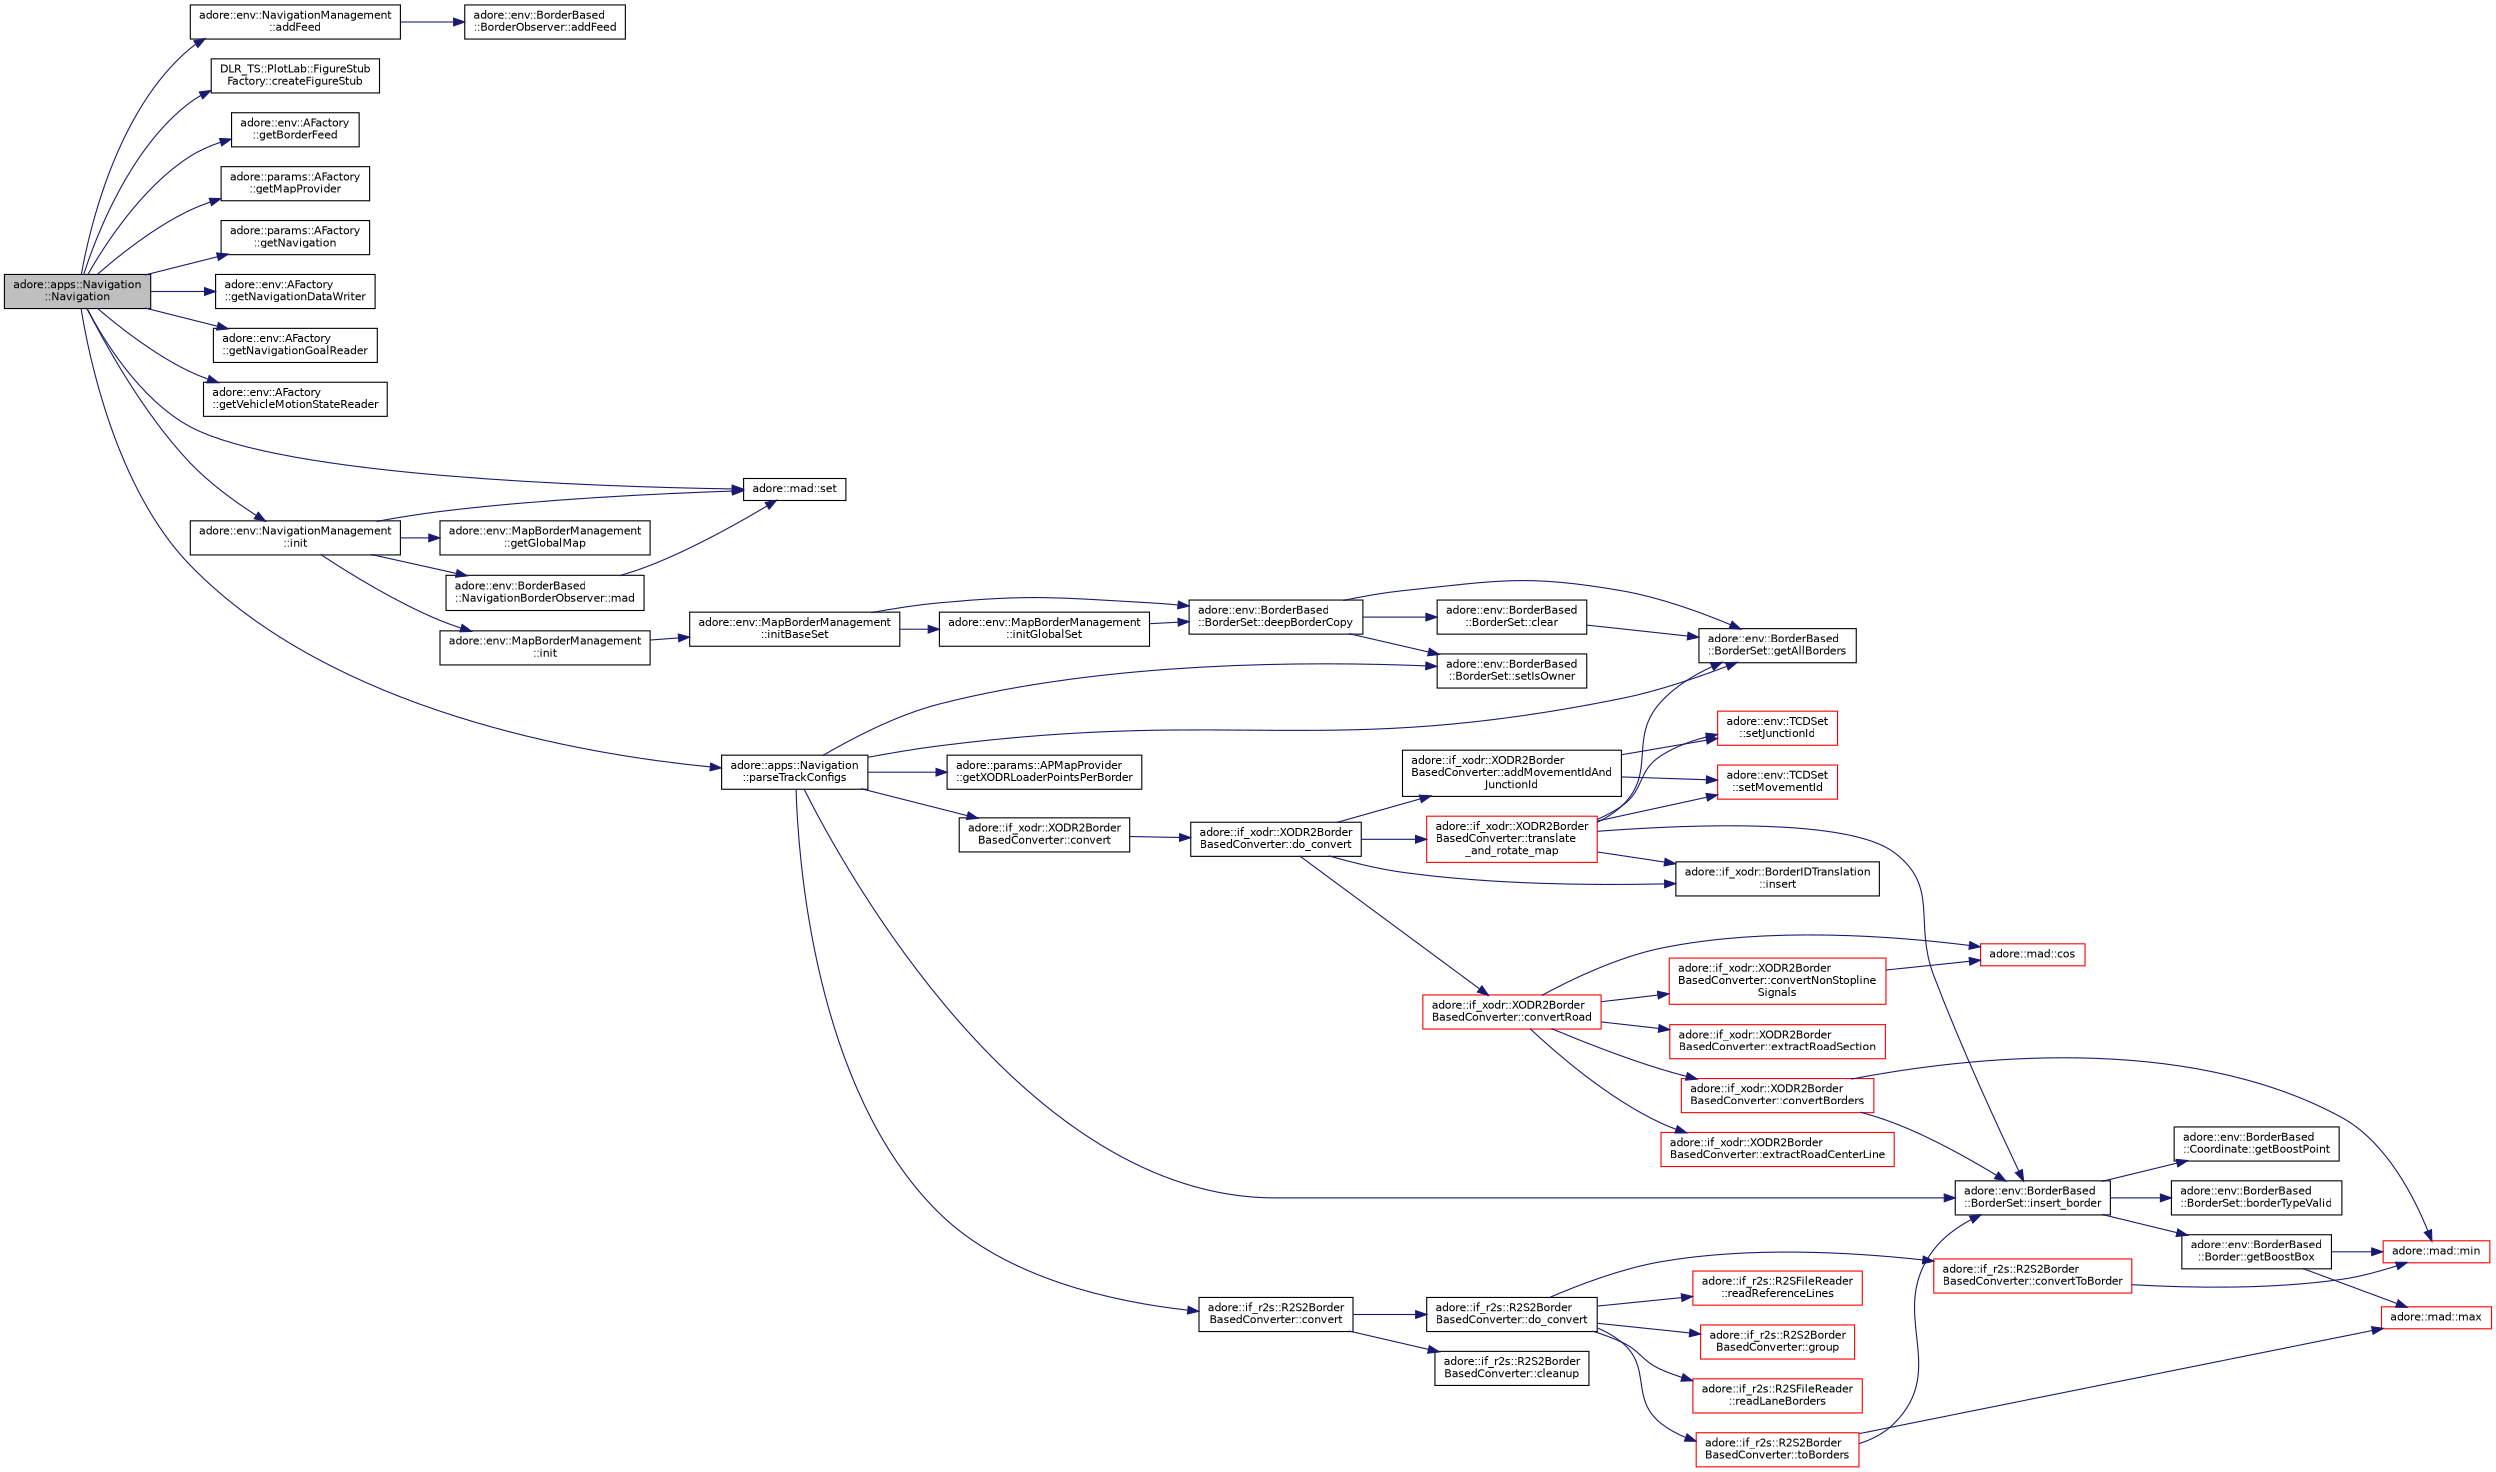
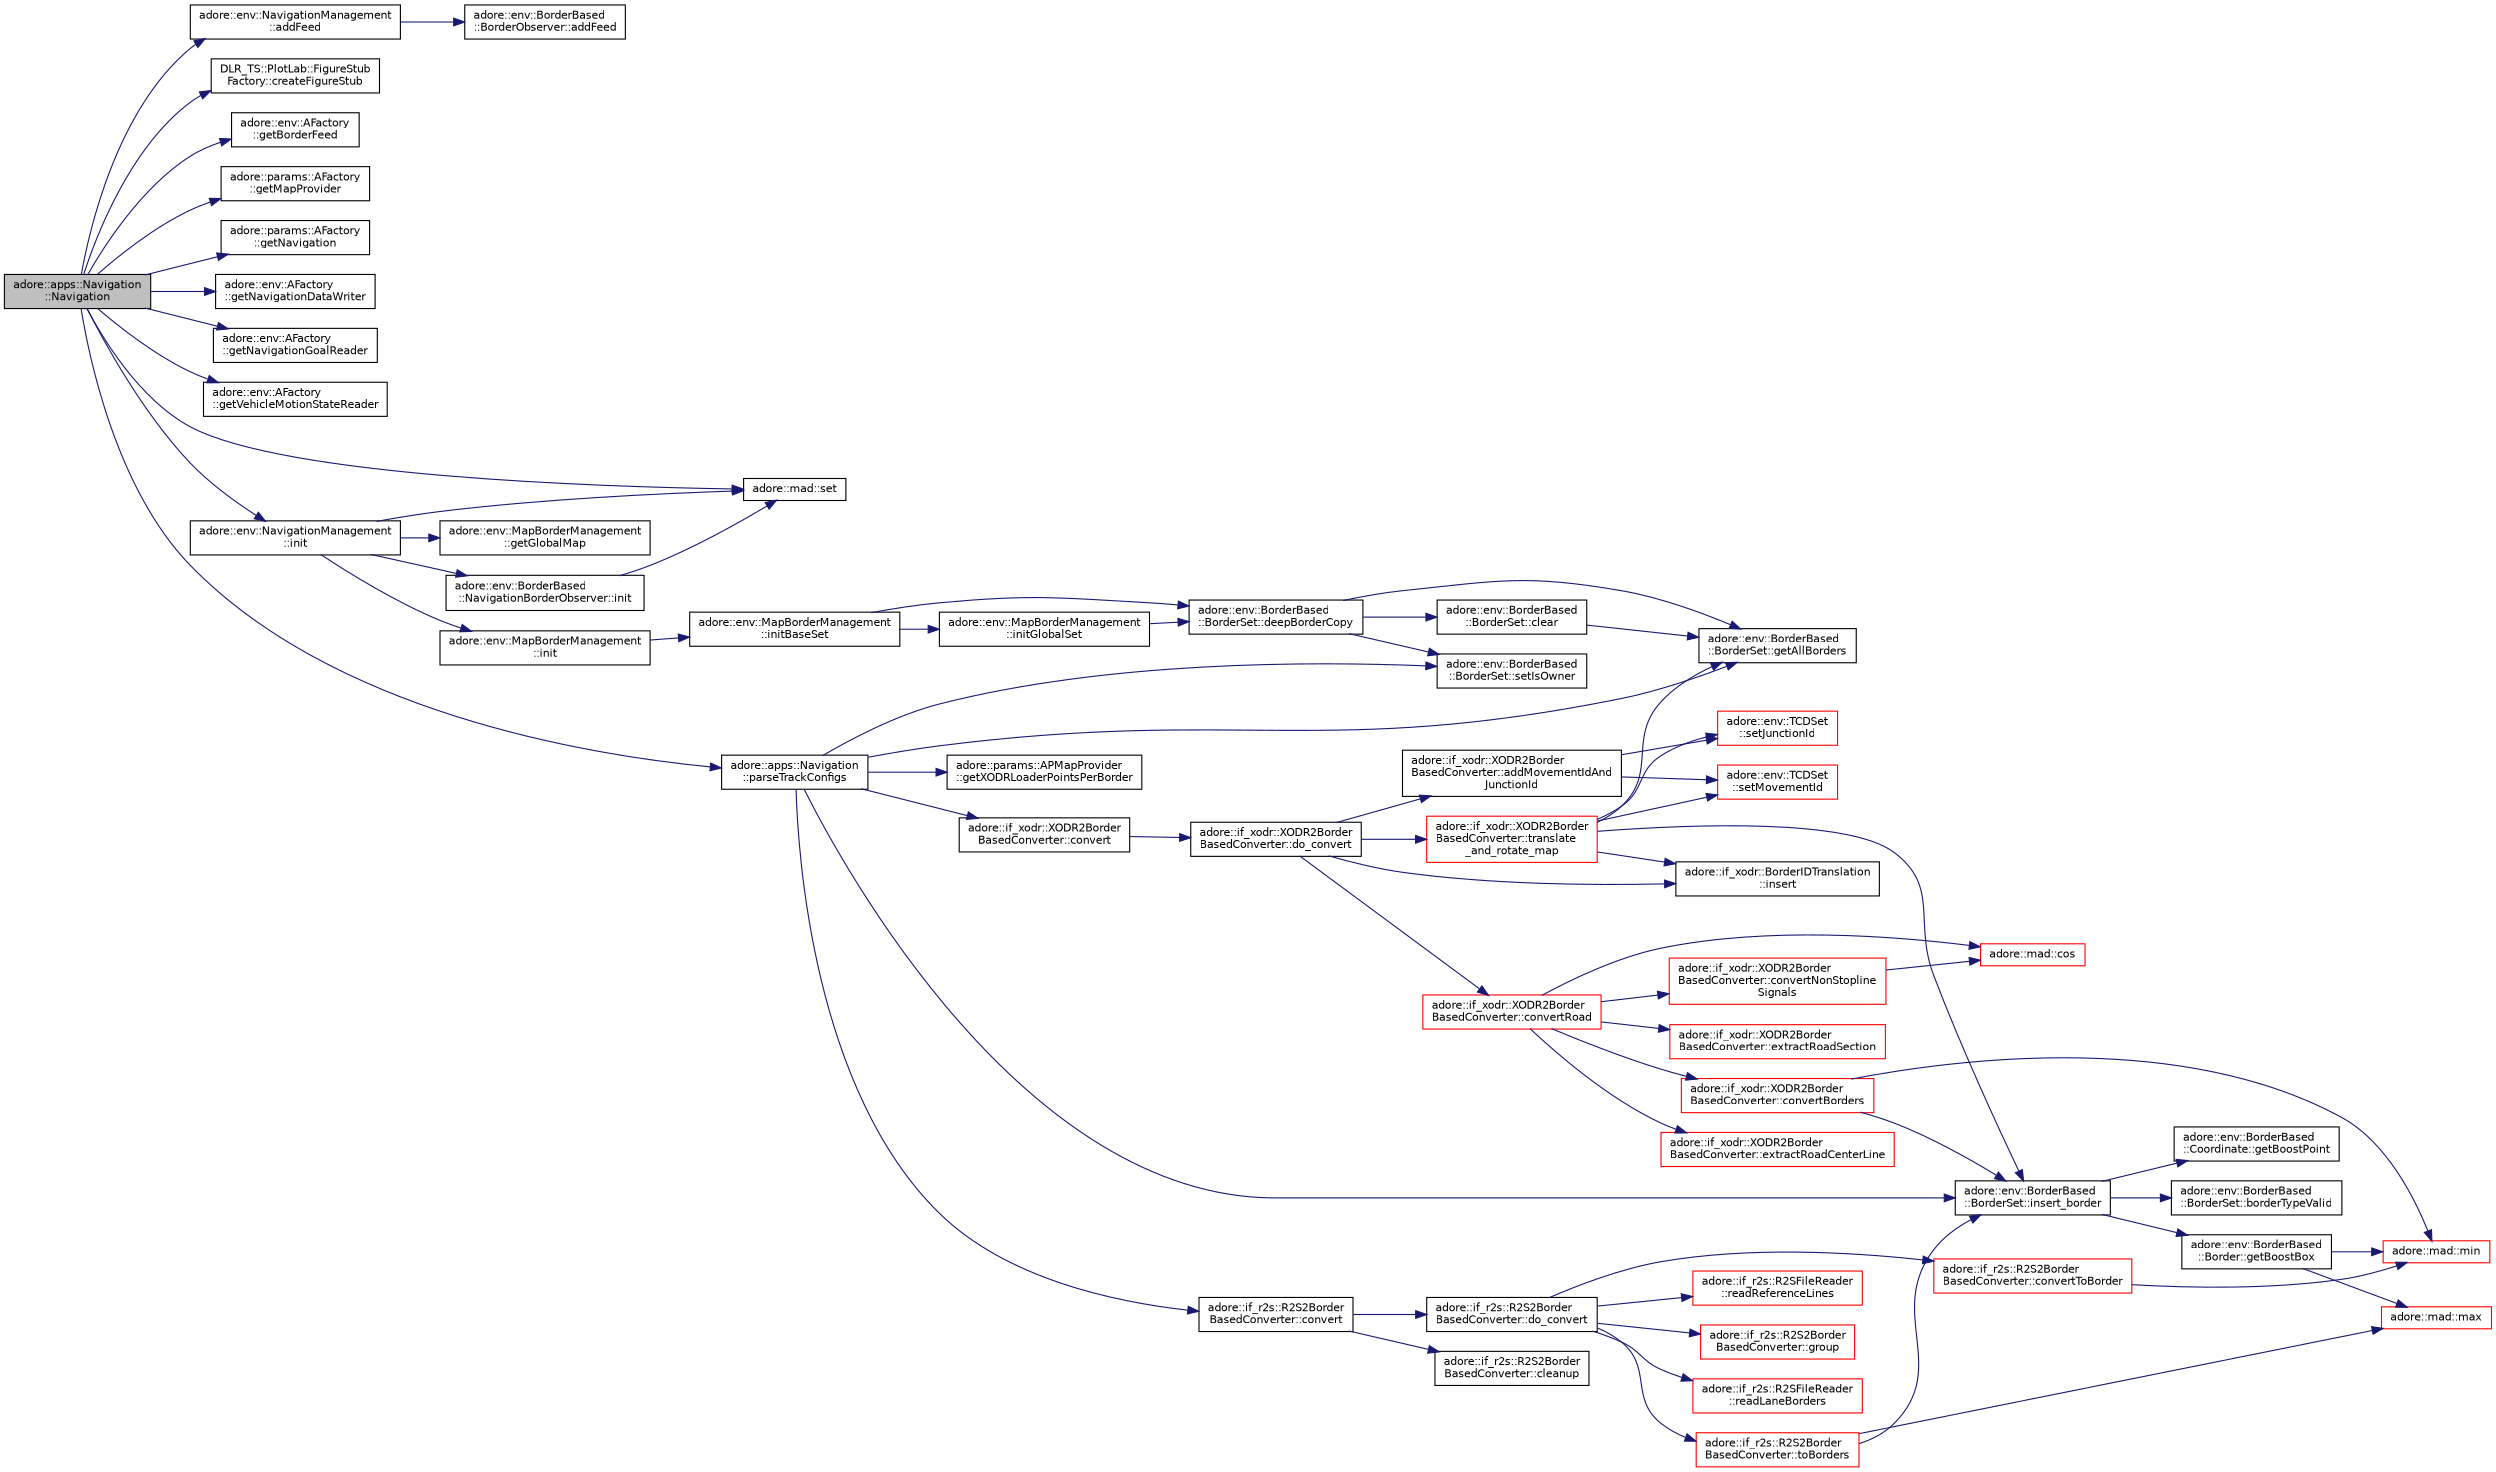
(545, 593) -> (545, 593)
